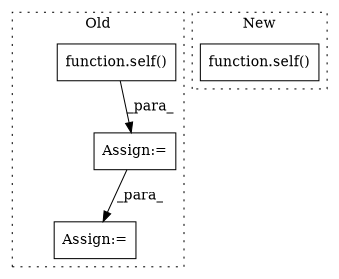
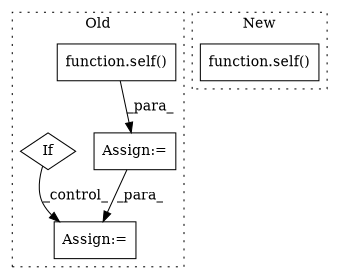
none -> (48, 151)
